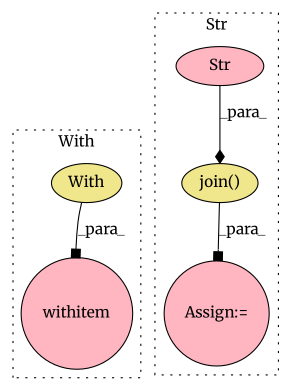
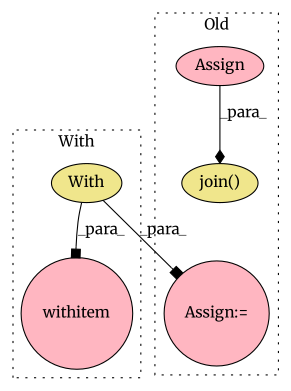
(217, 25) -> (217, 25)
(220, 66) -> (220, 66)
(219, 226) -> (134, 231)
